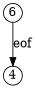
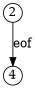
(13, 13) -> (13, 13)
